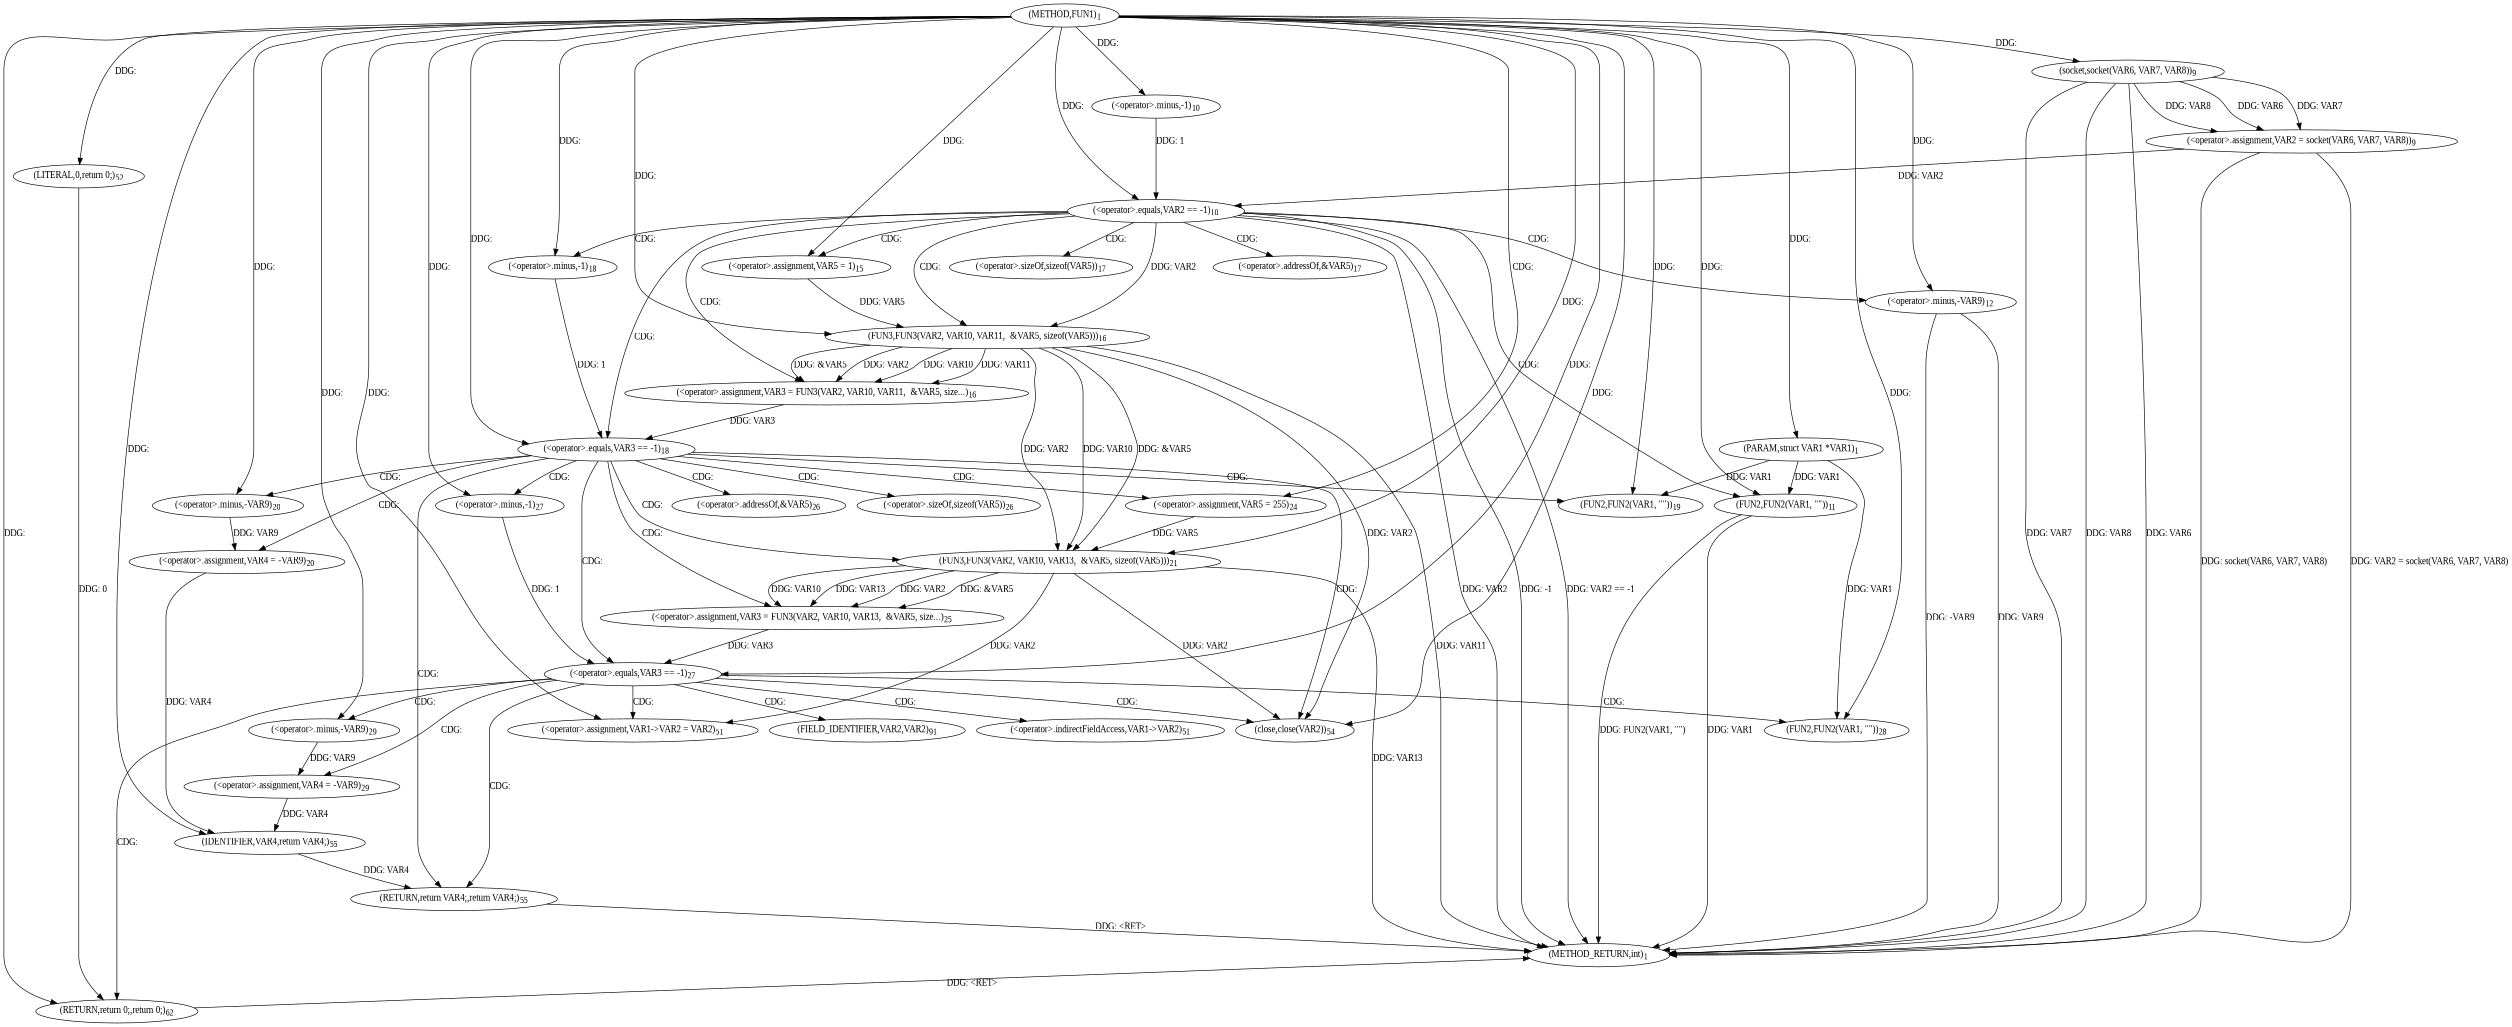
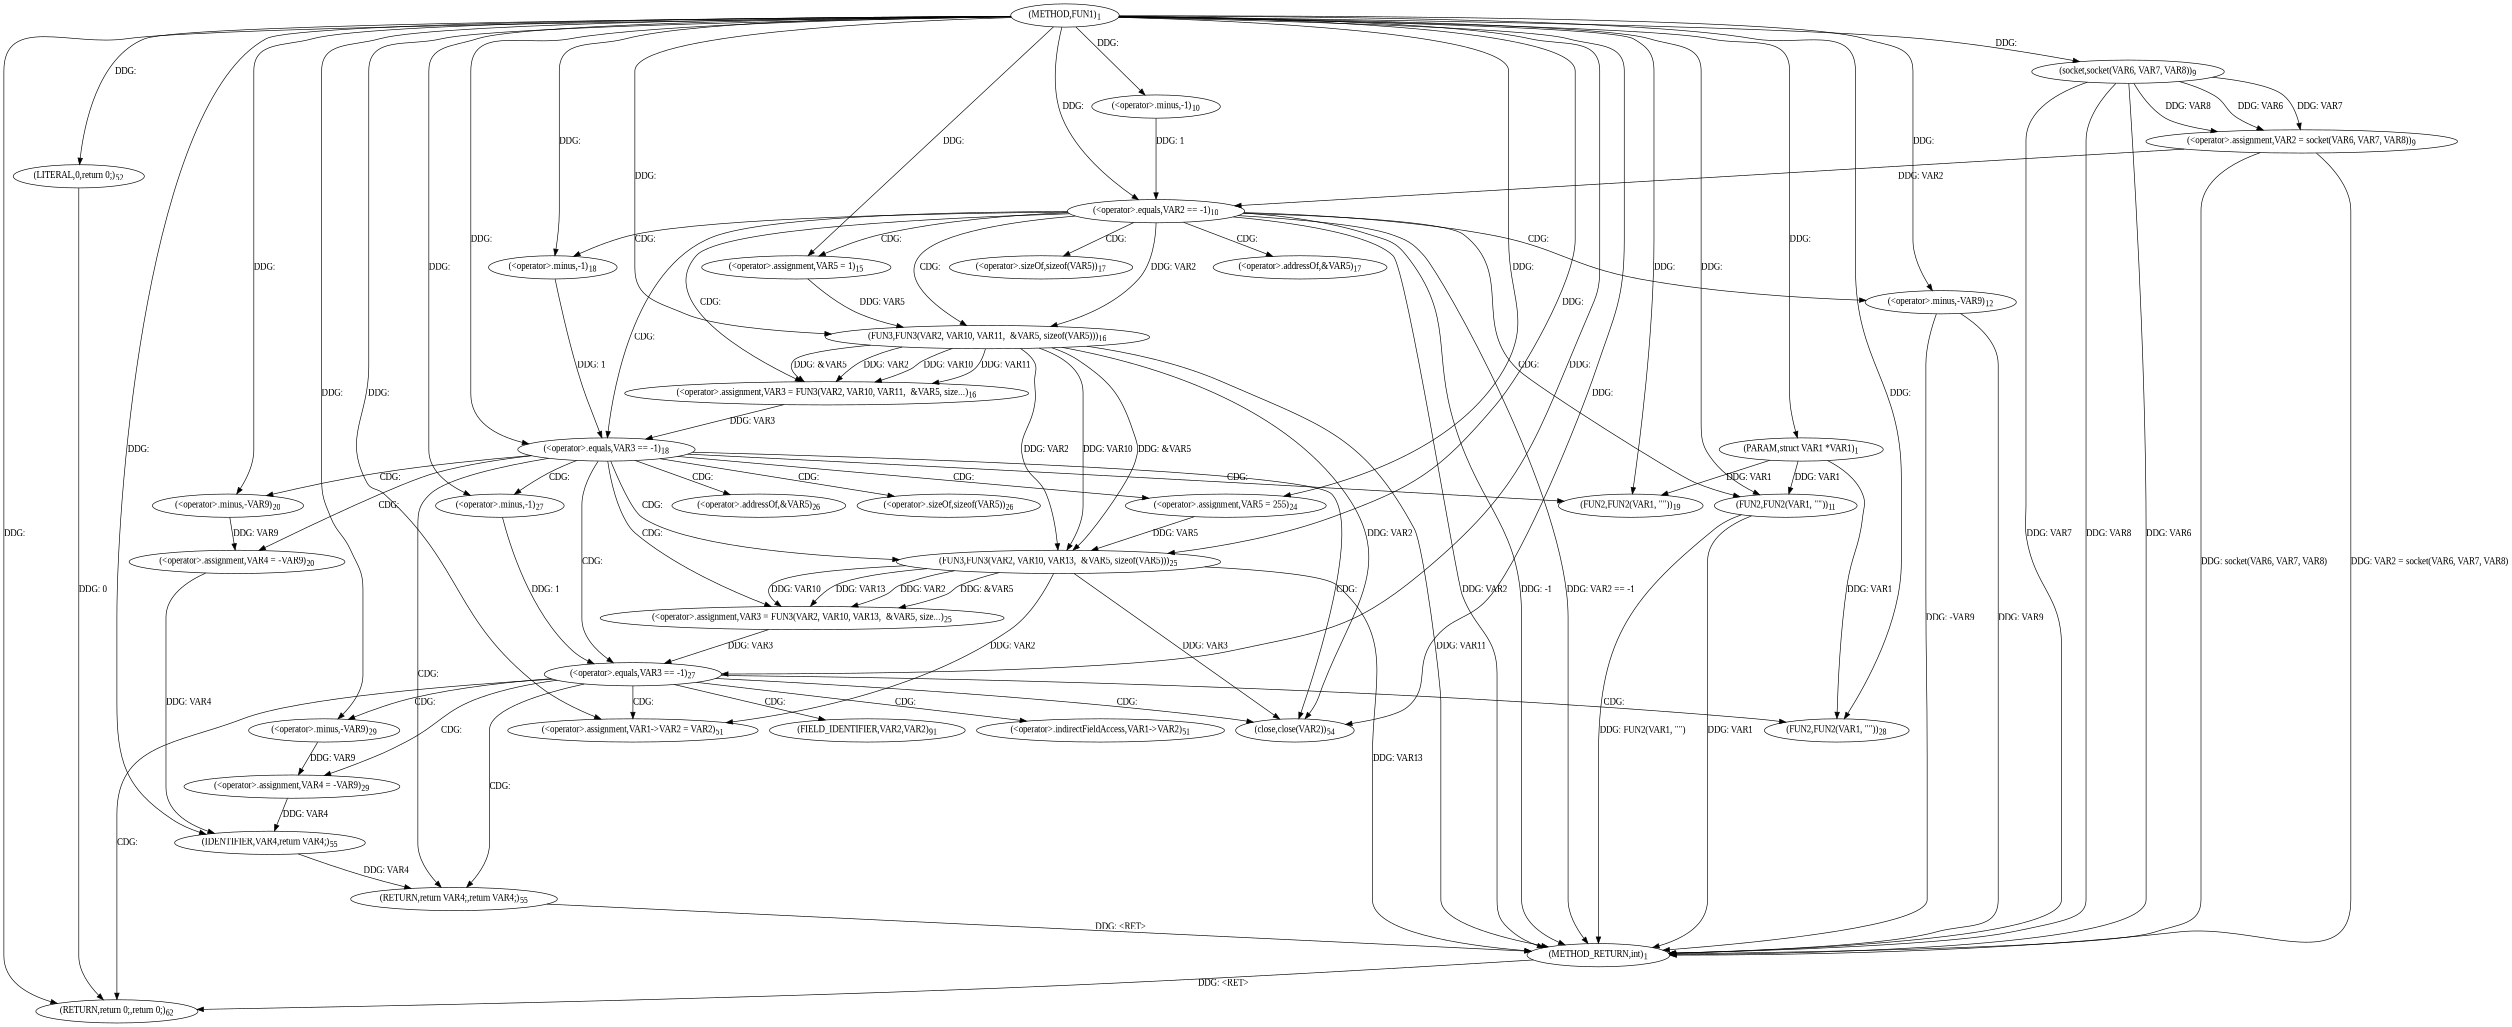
(1524, 267) -> (1524, 267)
(1174, 561) -> (1174, 561)
(1205, 646) -> (1205, 646)
(859, 983) -> (869, 993)
